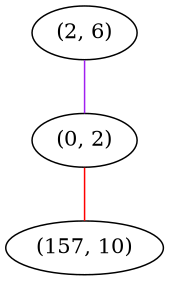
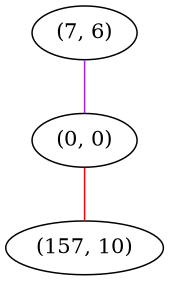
(85, 33) -> (85, 33)
(85, 140) -> (85, 140)
